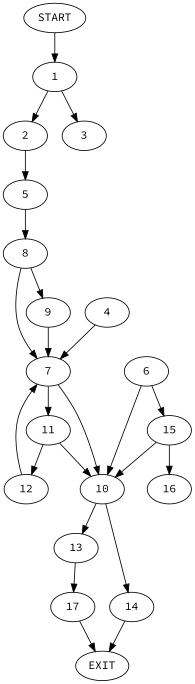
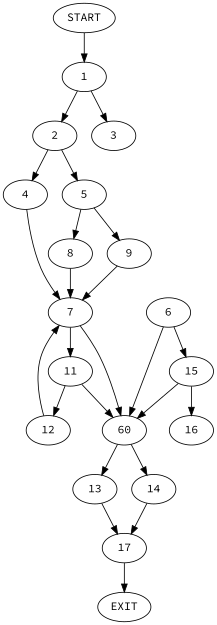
none -> (42, 162)
(35, 279) -> (104, 221)
(102, 489) -> (124, 430)
(119, 633) -> (141, 515)
